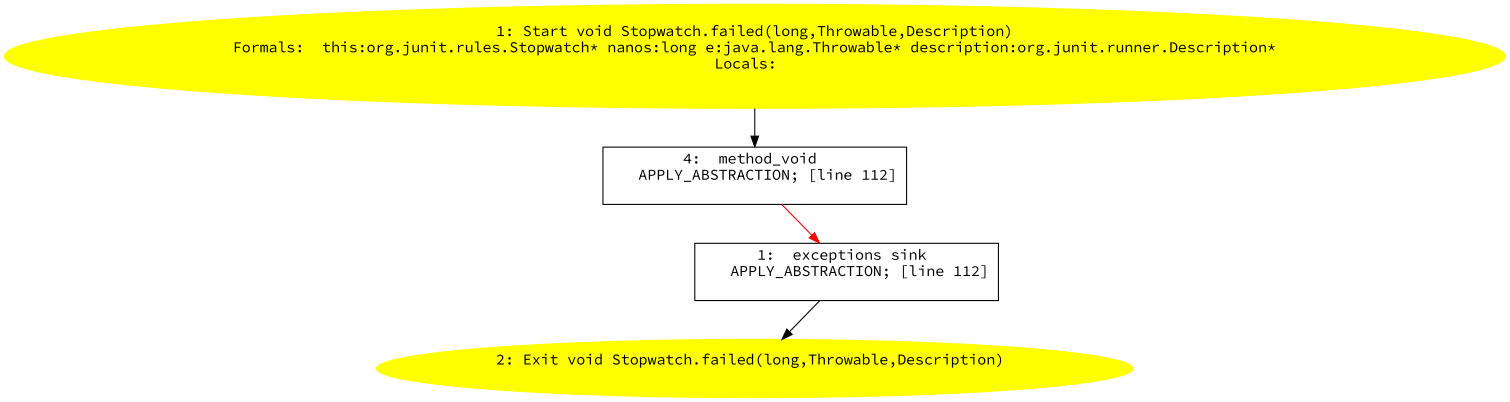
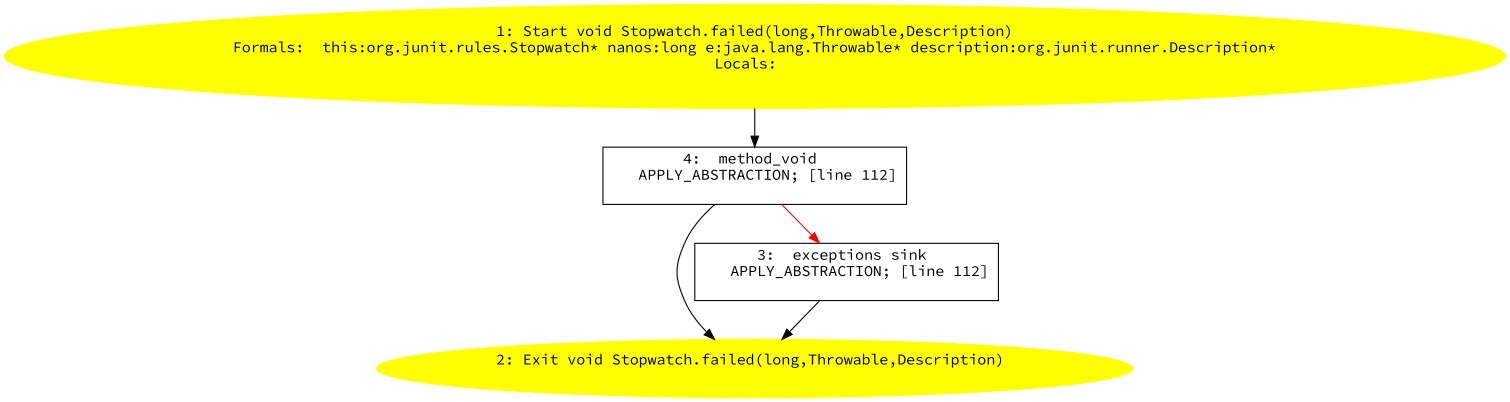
none -> (677, 266)
(847, 272) -> (847, 272)
